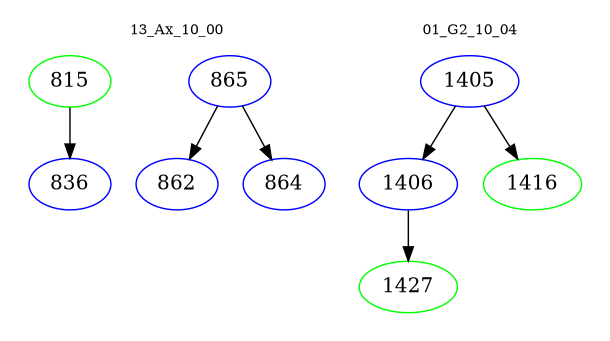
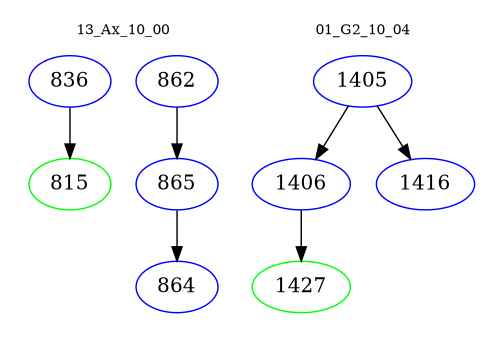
(70, 126) -> (70, 126)
(207, 126) -> (177, 126)
(533, 184) -> (425, 184)
